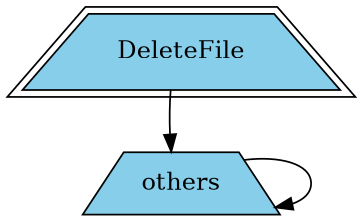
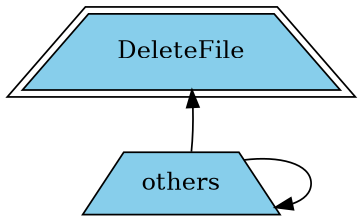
(170, 112) -> (193, 130)
